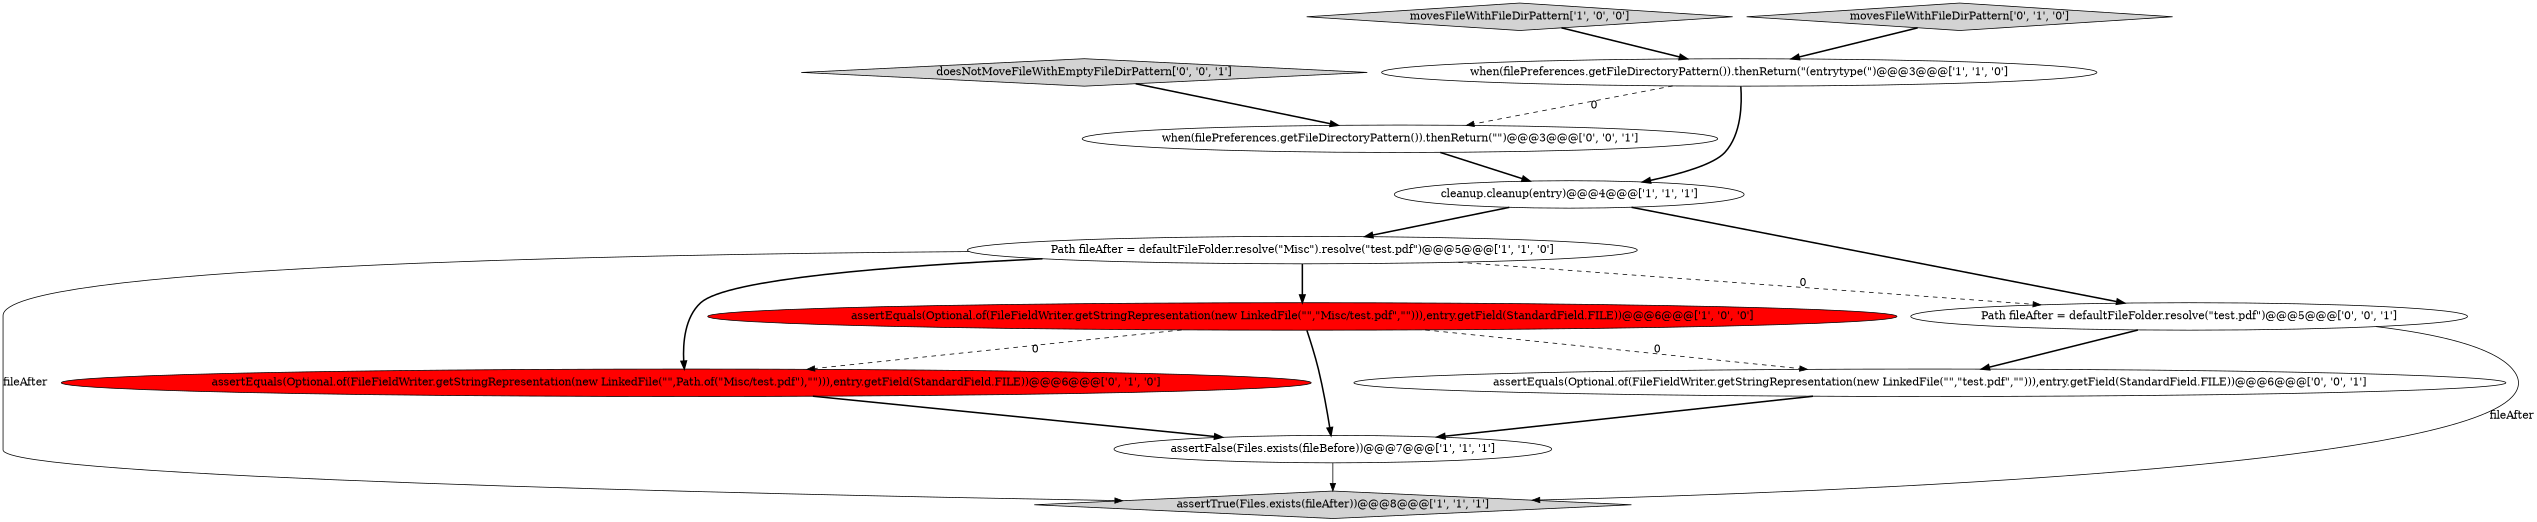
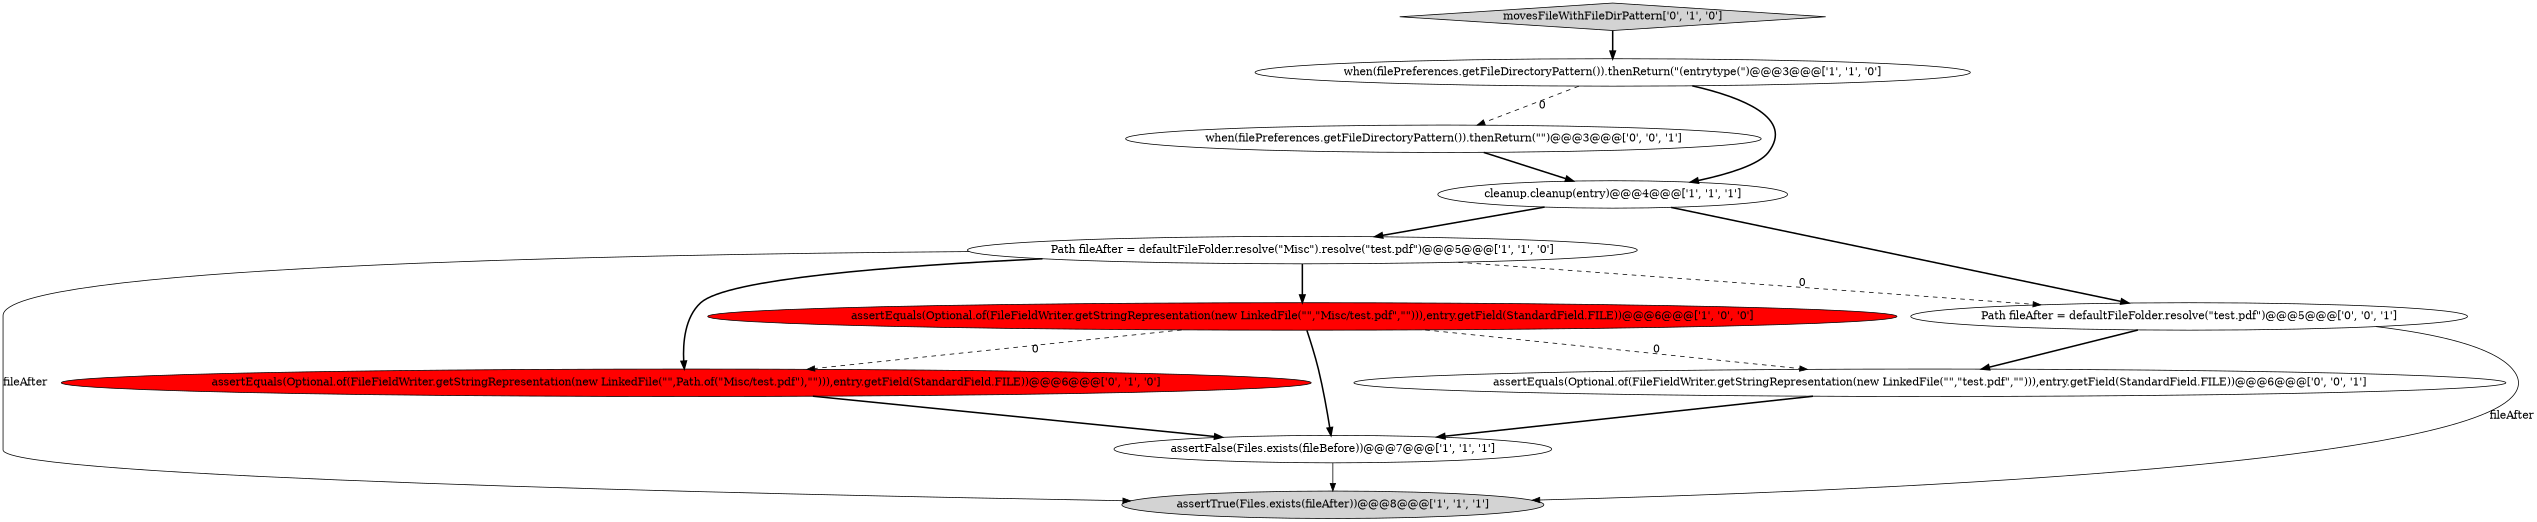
(1520, 17) -> none
(1084, 72) -> none
(1333, 505) -> (1333, 505)
